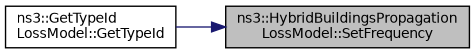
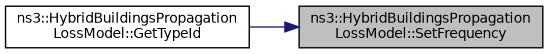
(91, 27) -> (127, 27)
